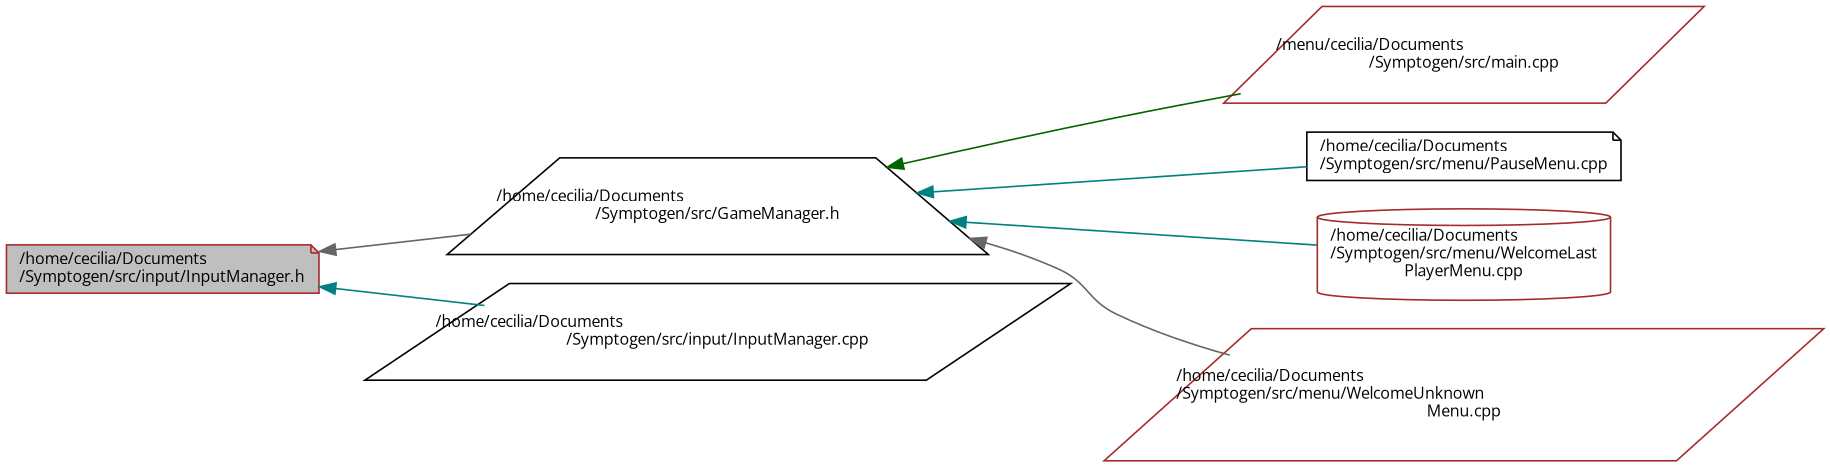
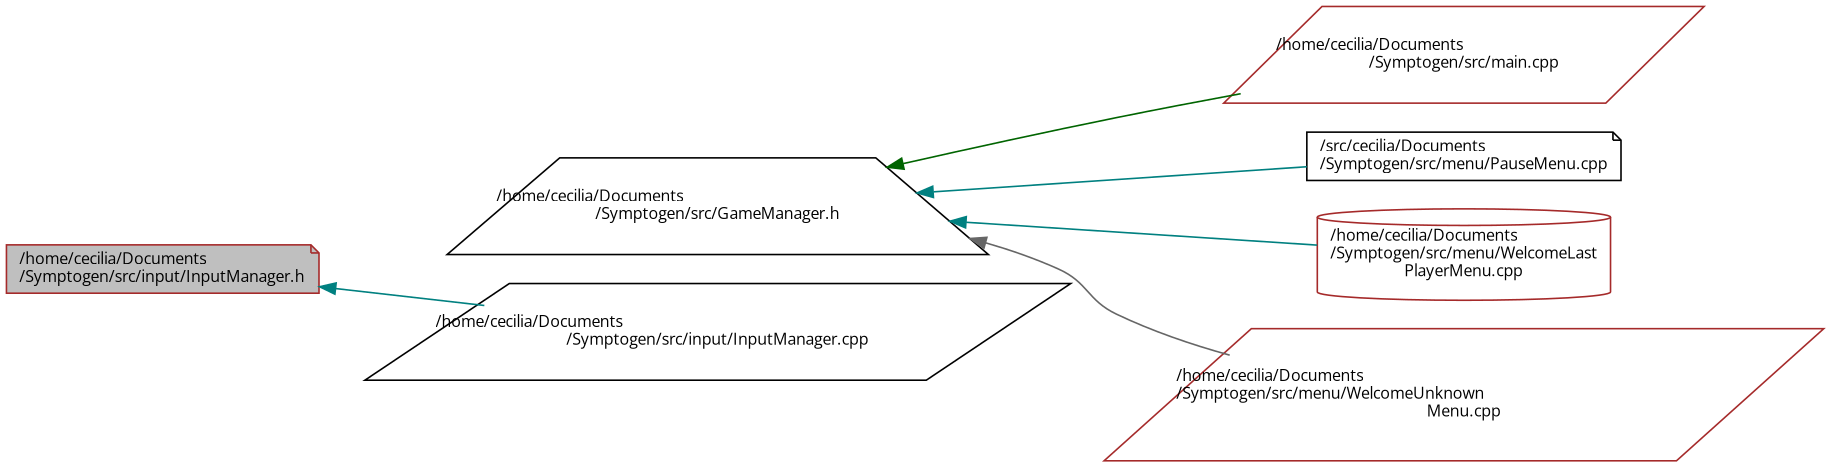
(1464, 55) -> (1464, 55)
(1464, 156) -> (1464, 156)
(403, 242) -> none
